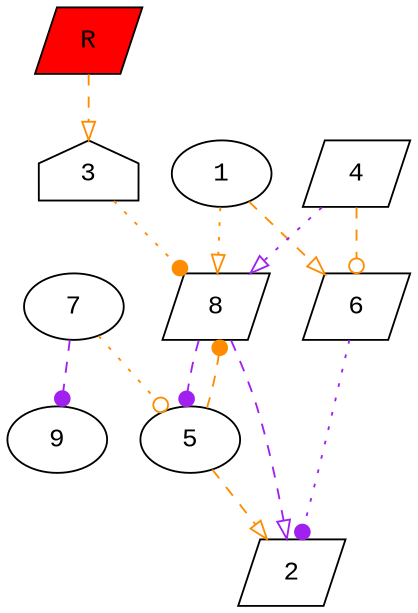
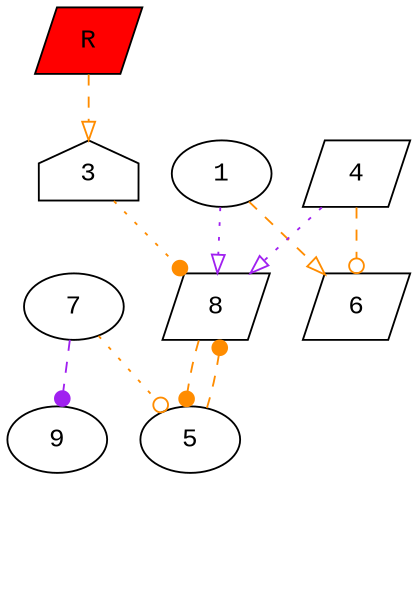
(219, 231) -> (219, 231)
(192, 366) -> (192, 366)
(292, 573) -> none
